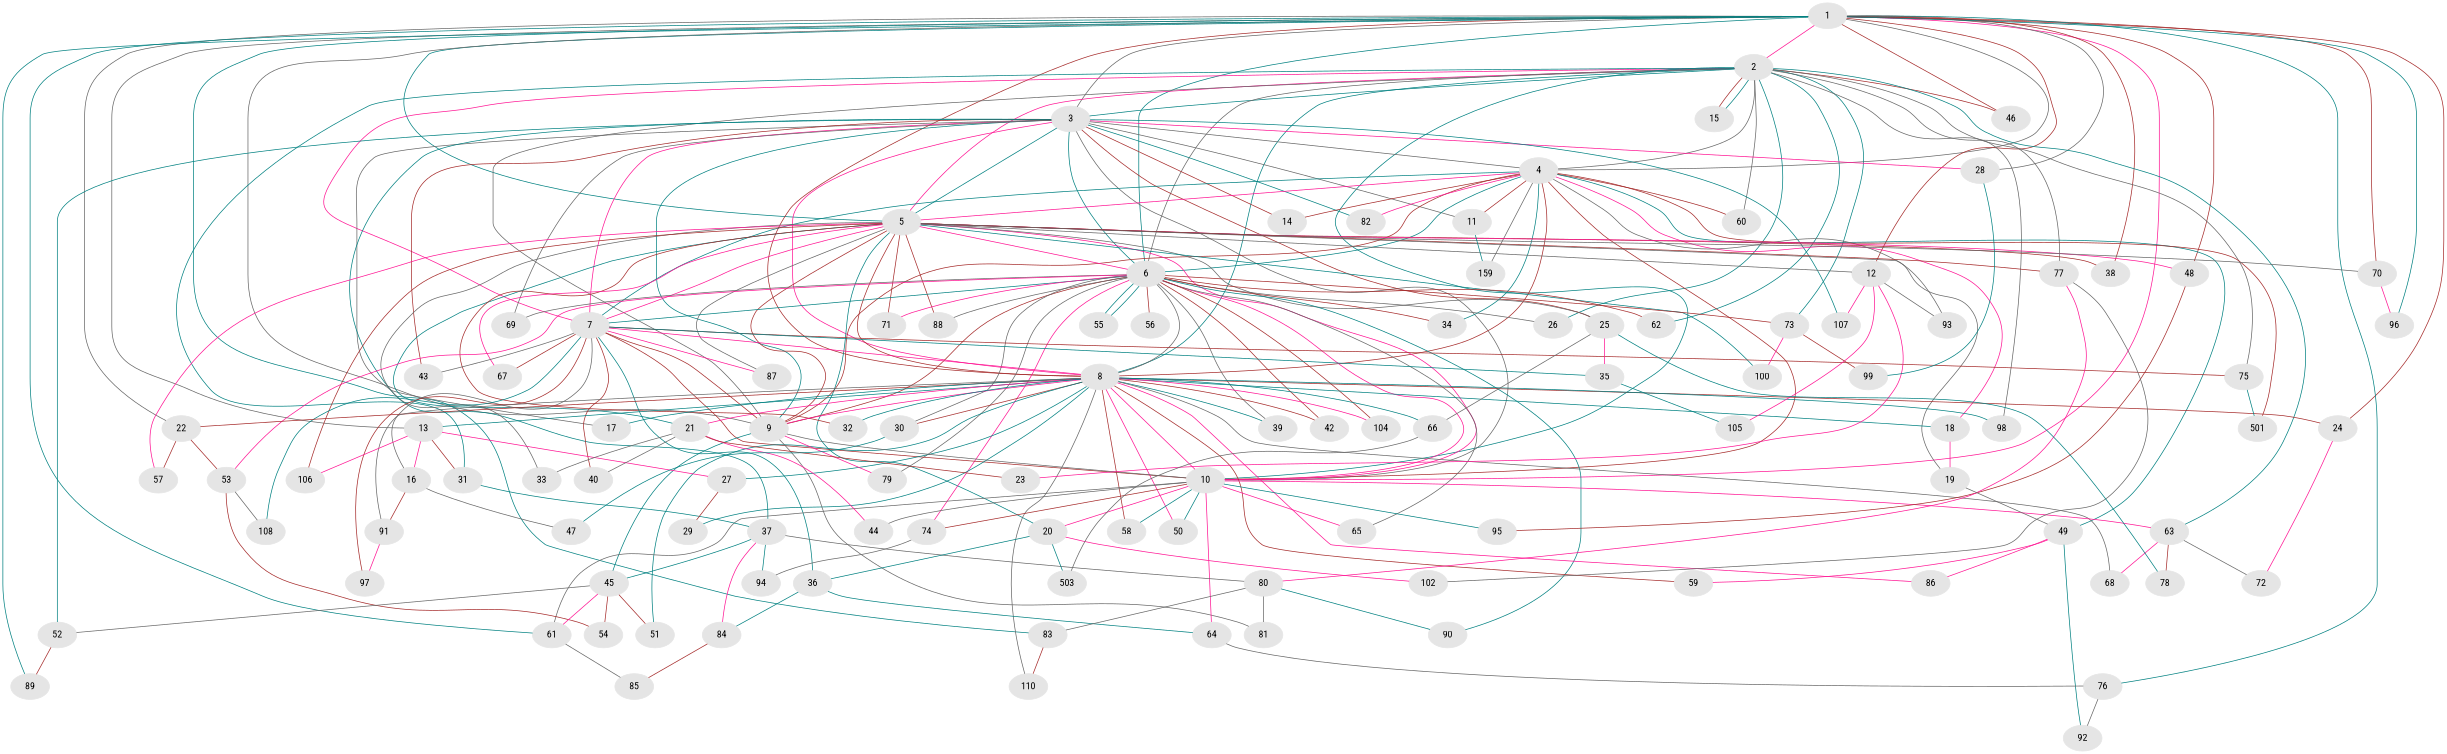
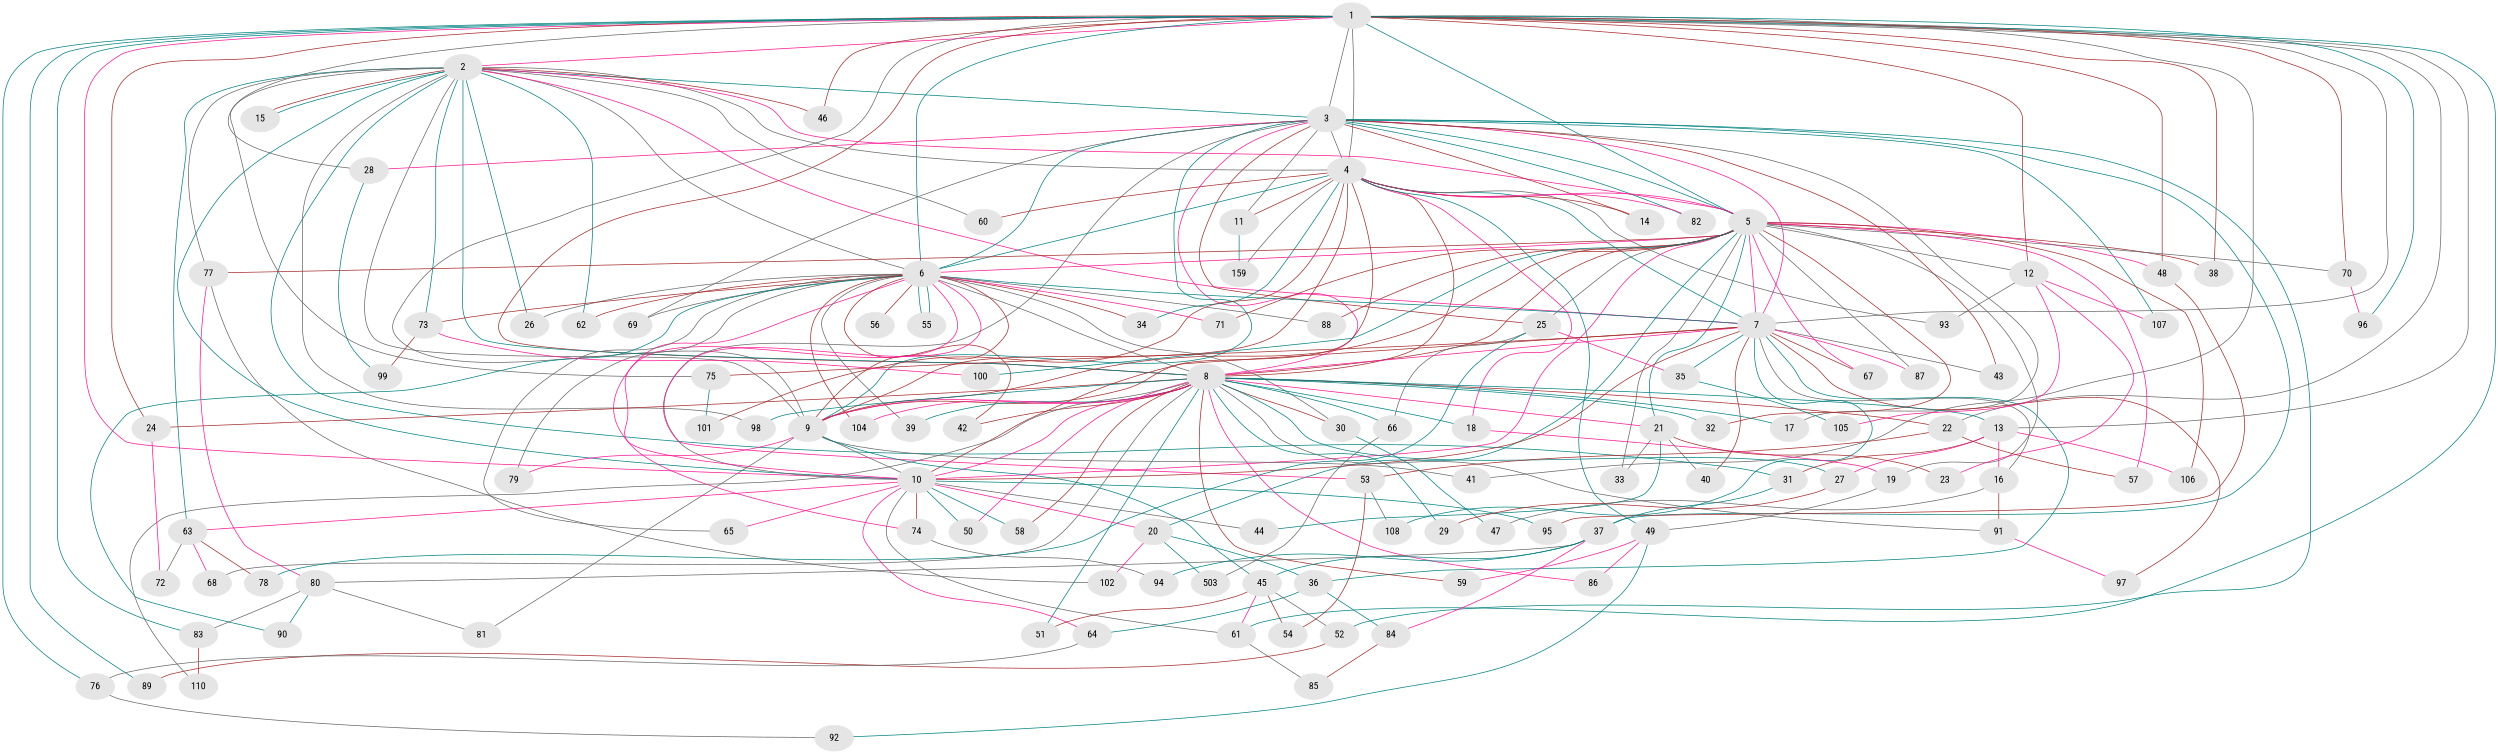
none -> (2281, 50)
(2258, 429) -> (704, 429)
(794, 462) -> (1405, 517)
none -> (1471, 480)
